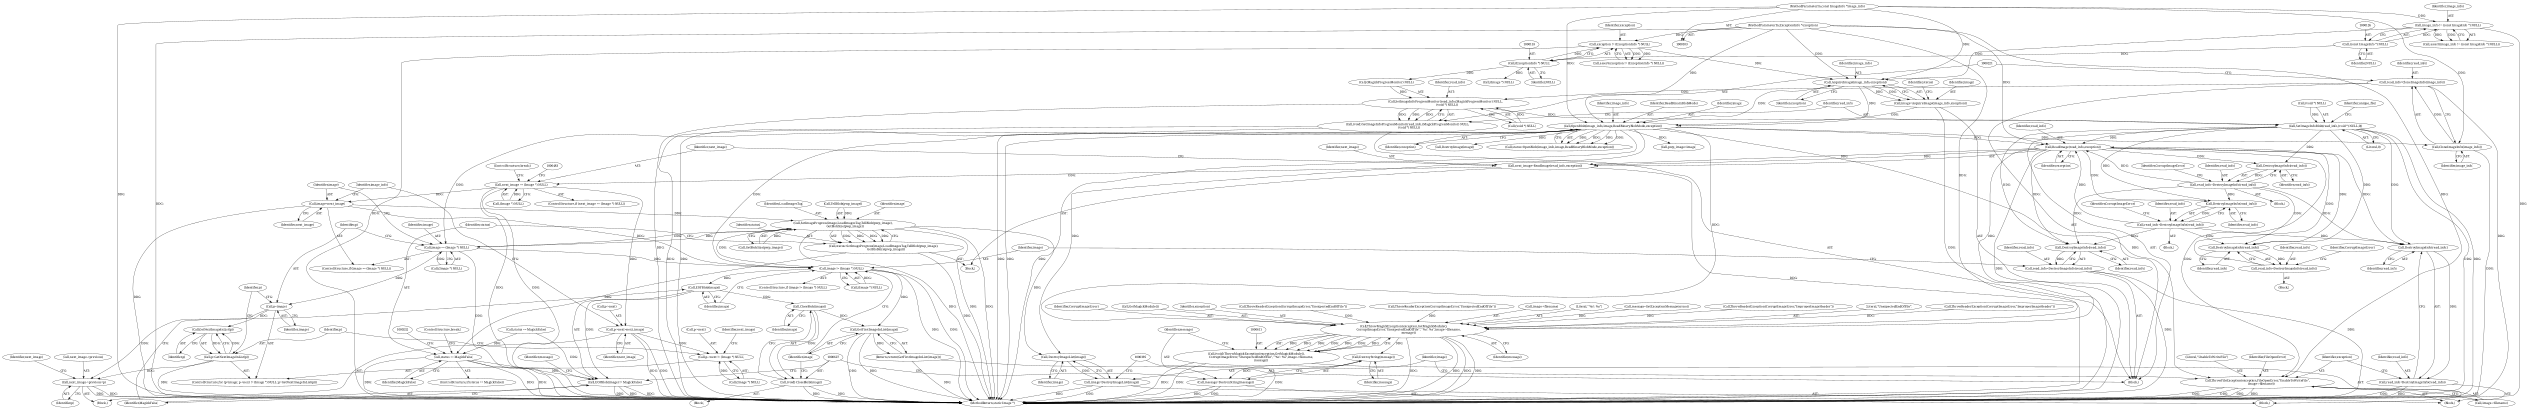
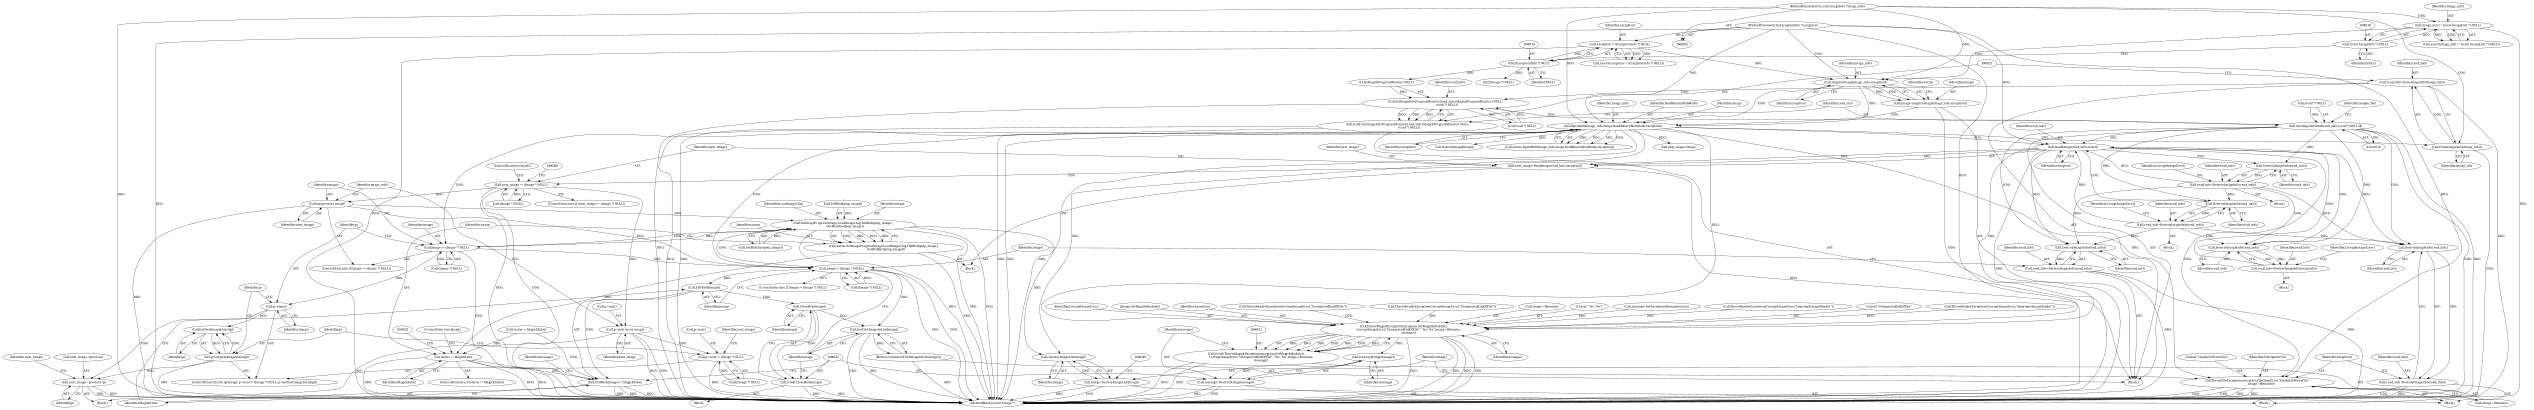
(2073, 147) -> (2073, 147)
(1140, 307) -> (1140, 307)
(1222, 395) -> (813, 398)
